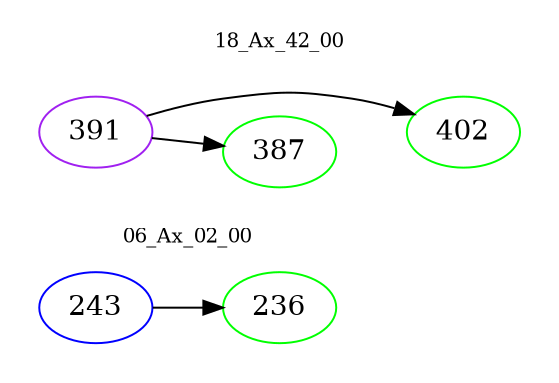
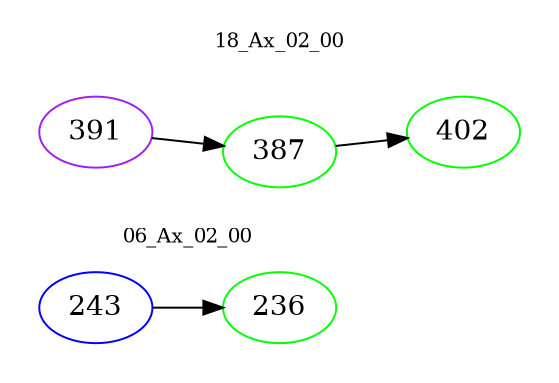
(280, 42) -> (280, 42)
(270, 93) -> (362, 143)
